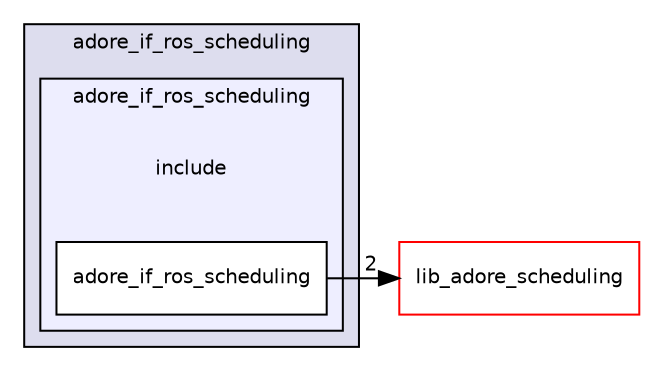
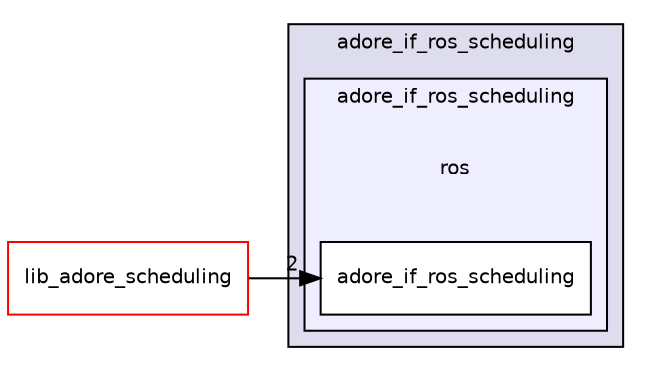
(192, 169) -> (456, 169)
(353, 278) -> (274, 278)
